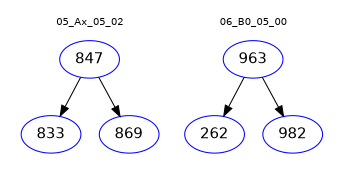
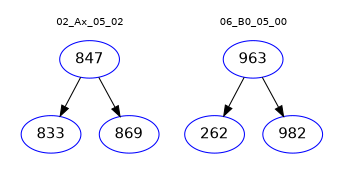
(90, 22) -> (90, 22)
